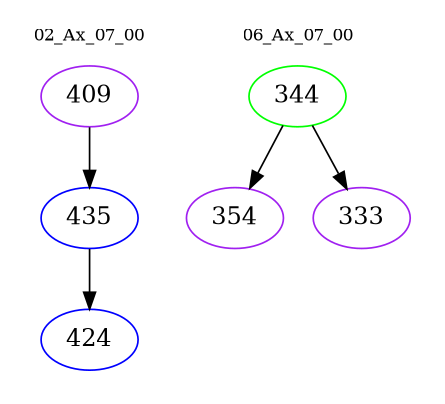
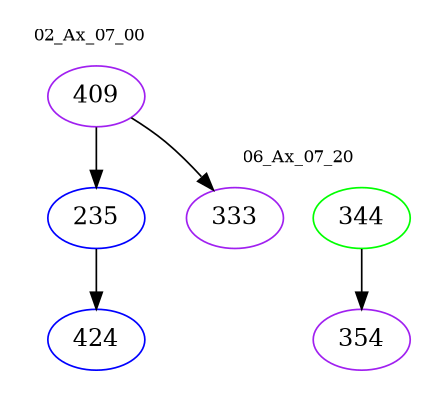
(298, 36) -> (298, 158)
(325, 150) -> (184, 159)
(90, 218) -> (96, 218)
